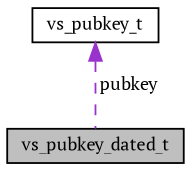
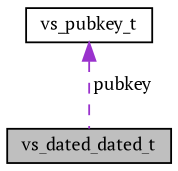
(95, 146) -> (89, 146)
